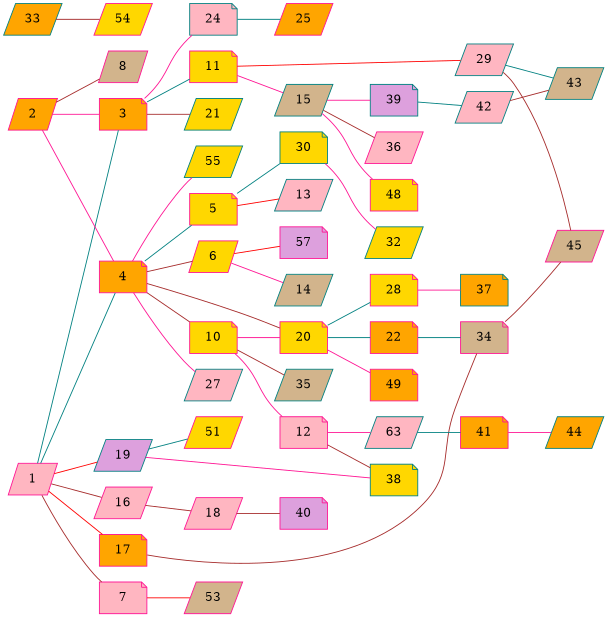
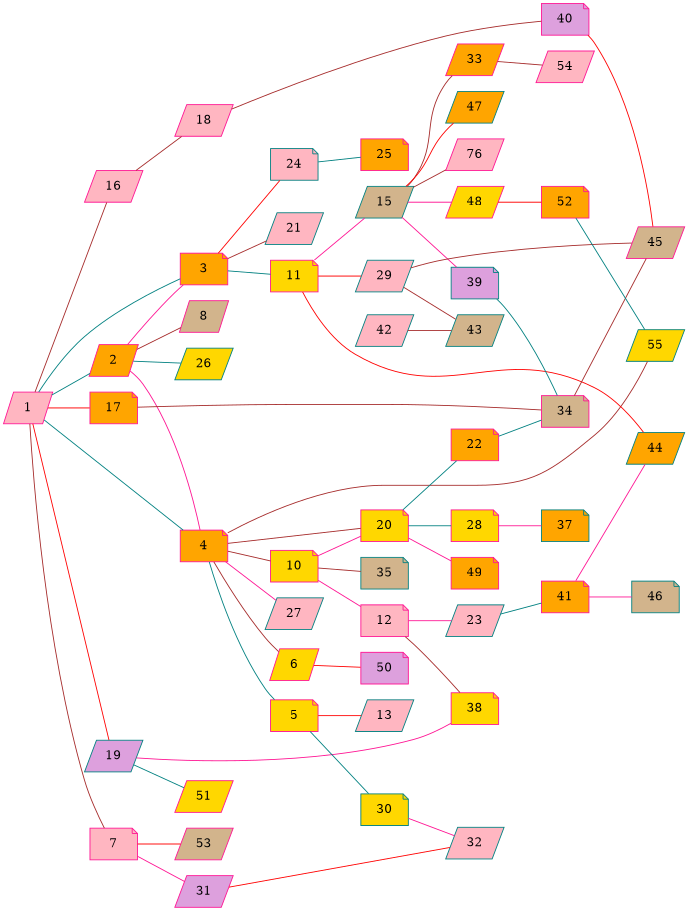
(33, 19) -> (475, 60)
(123, 19) -> (565, 67)
(304, 19) -> (385, 155)
(168, 67) -> (249, 217)
(529, 72) -> (430, 303)
(440, 104) -> (531, 345)
none -> (475, 107)
(213, 114) -> (294, 229)
none -> (632, 127)
none -> (430, 131)
(394, 148) -> (475, 155)
(394, 195) -> (475, 202)
none -> (565, 202)
(160, 217) -> (460, 485)
(304, 243) -> (385, 668)
(394, 243) -> (475, 843)
(304, 290) -> none
none -> (204, 364)
none -> (466, 374)
none -> (71, 384)
(304, 385) -> (385, 573)
(394, 433) -> (475, 621)
(394, 480) -> (475, 709)
none -> (655, 597)
none -> (204, 891)
